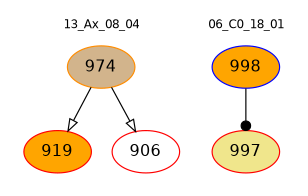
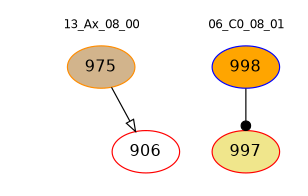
(102, 25) -> (102, 25)
(246, 25) -> (246, 25)
(101, 67) -> (101, 67)
(58, 152) -> none
